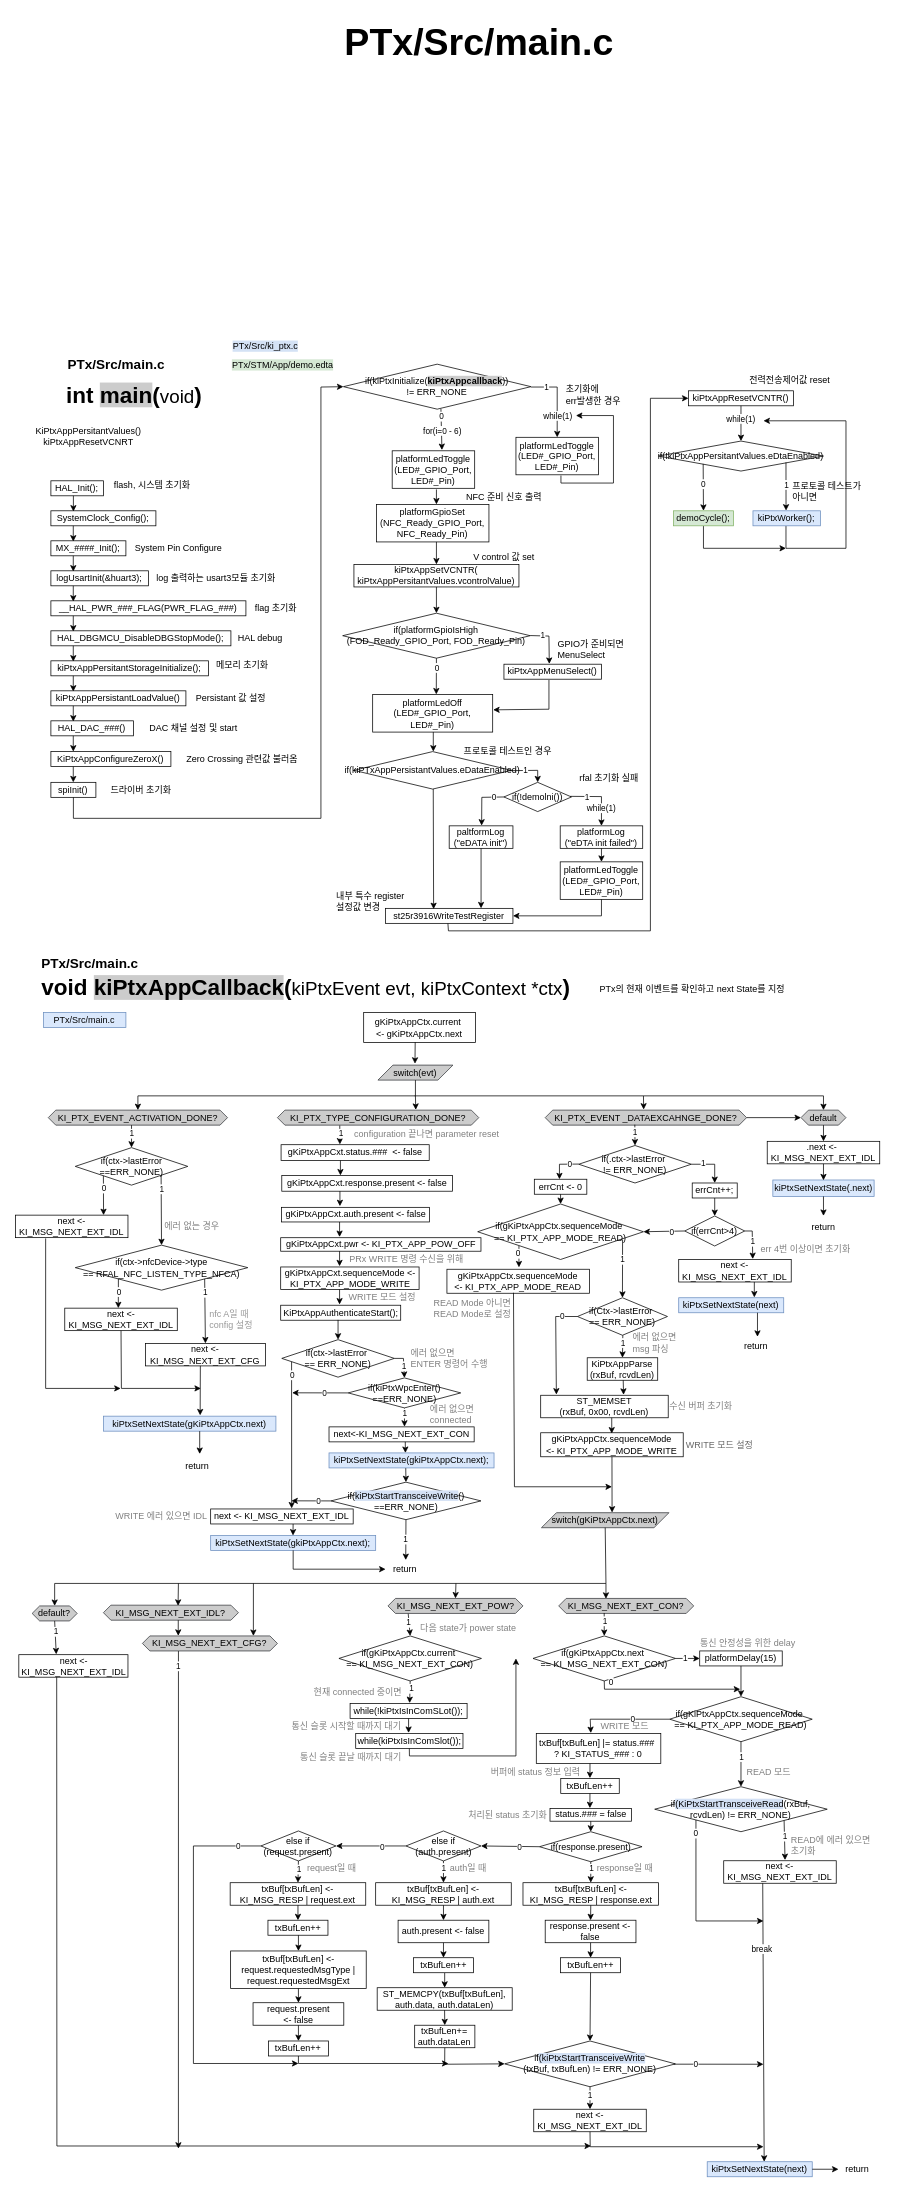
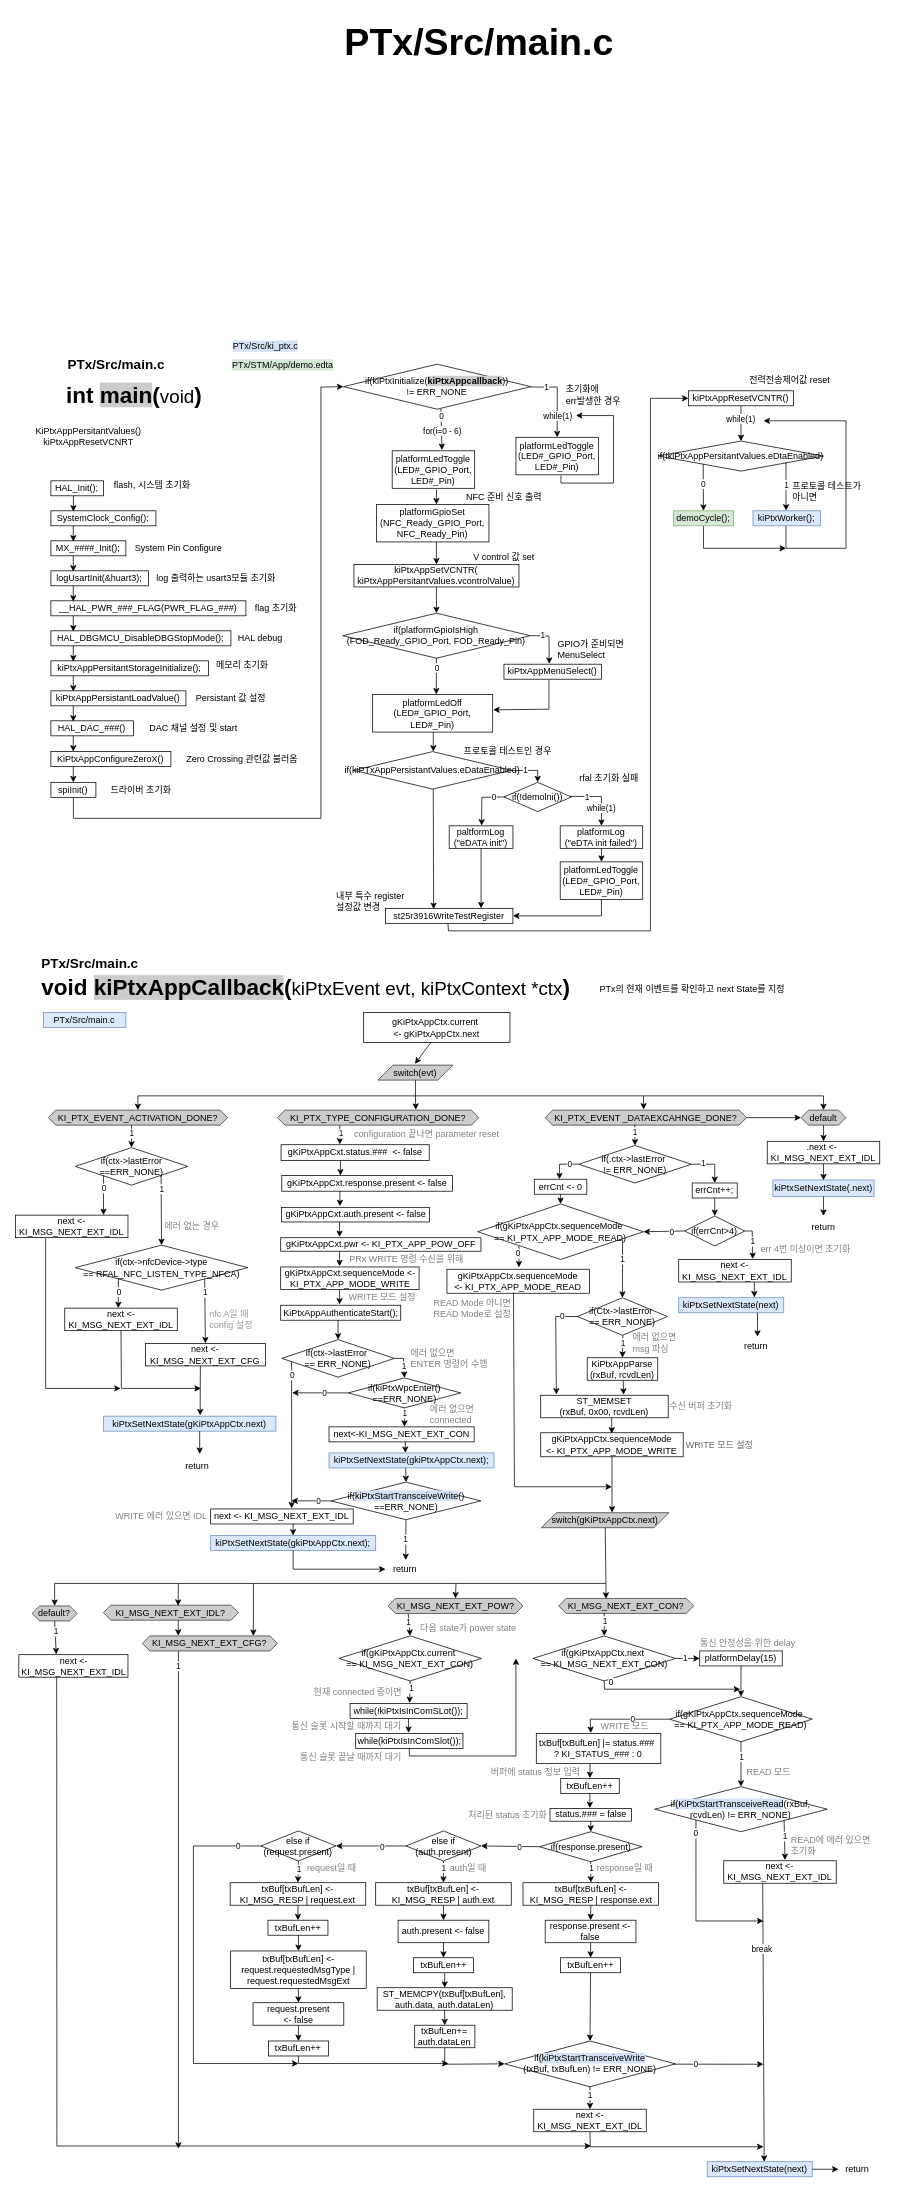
(419, 1028) -> (437, 1028)
